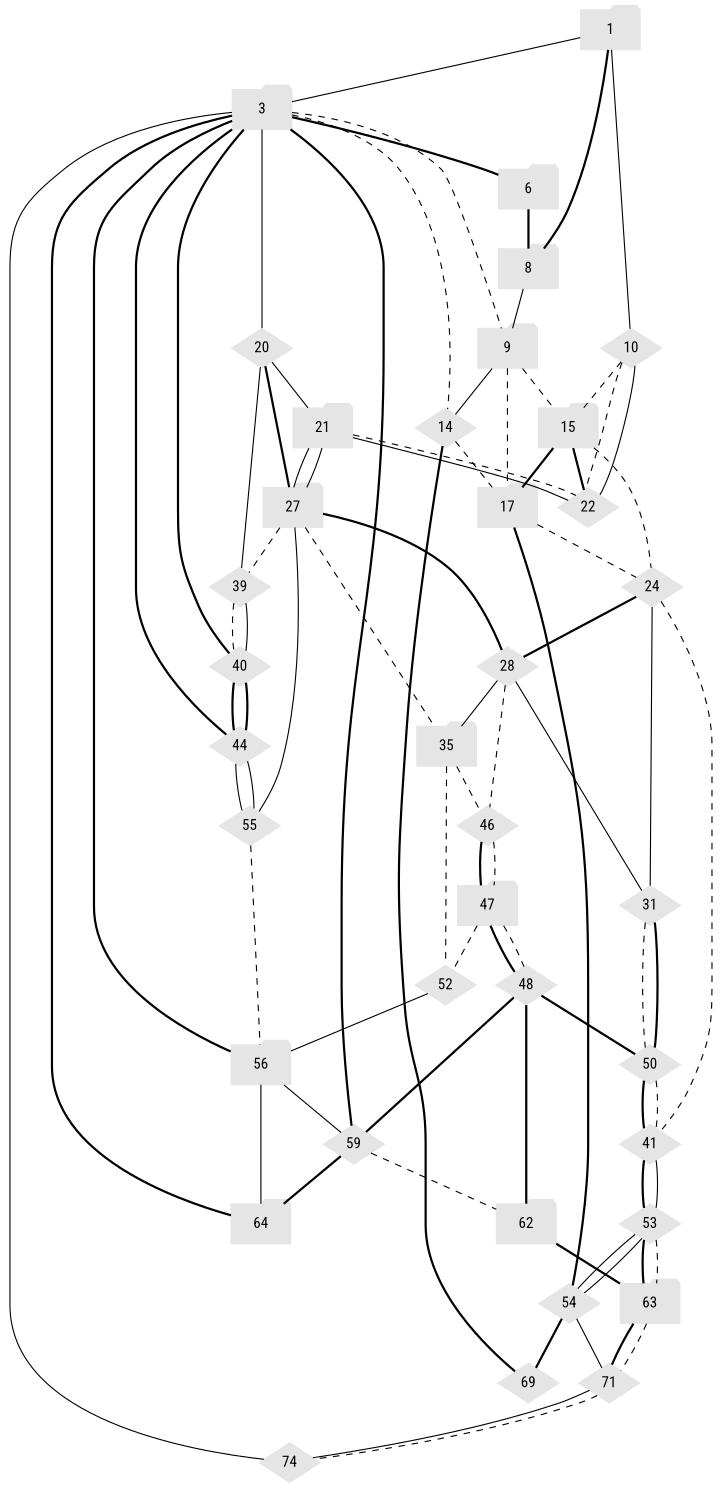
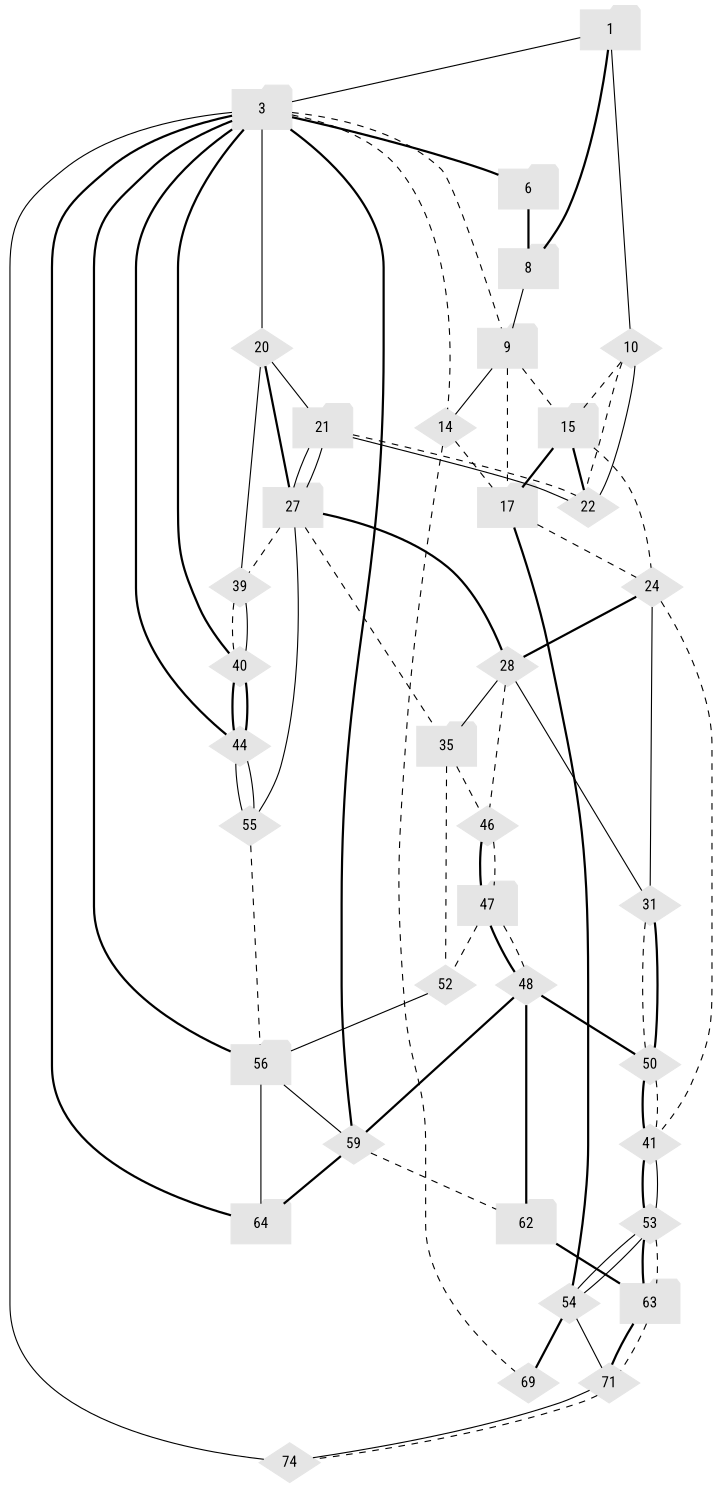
(400, 923) -> (400, 923)
